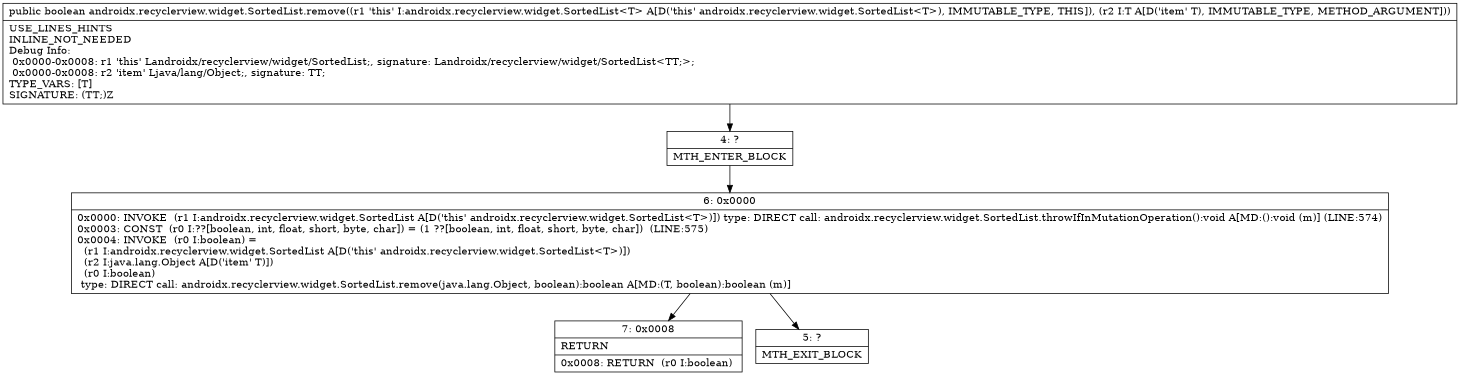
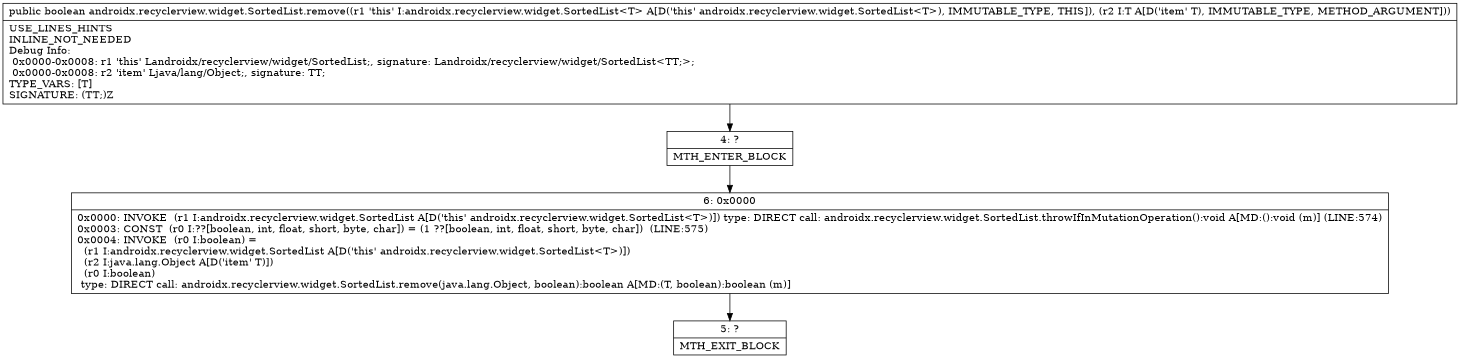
(648, 346) -> none
